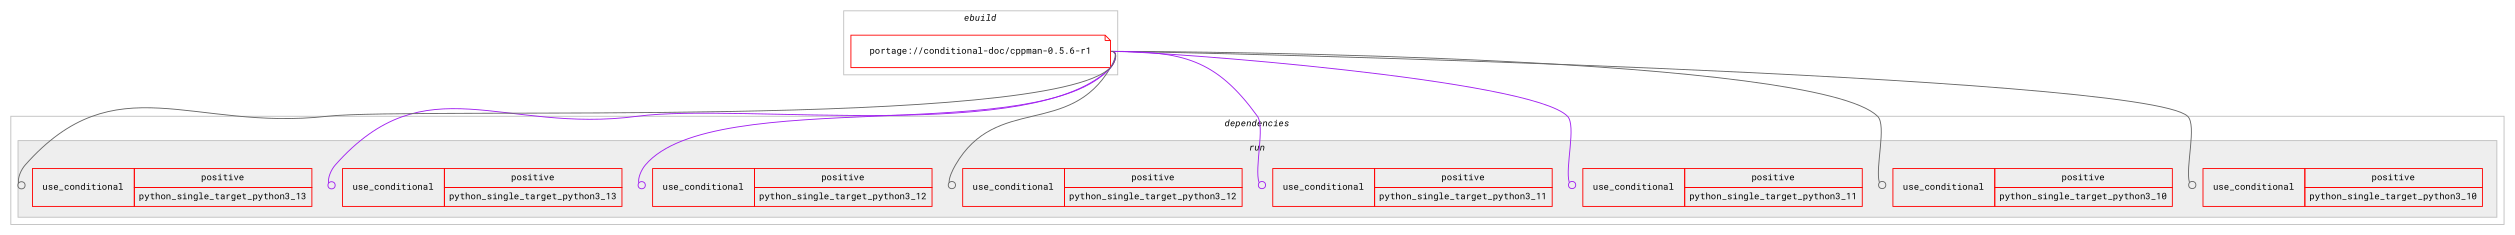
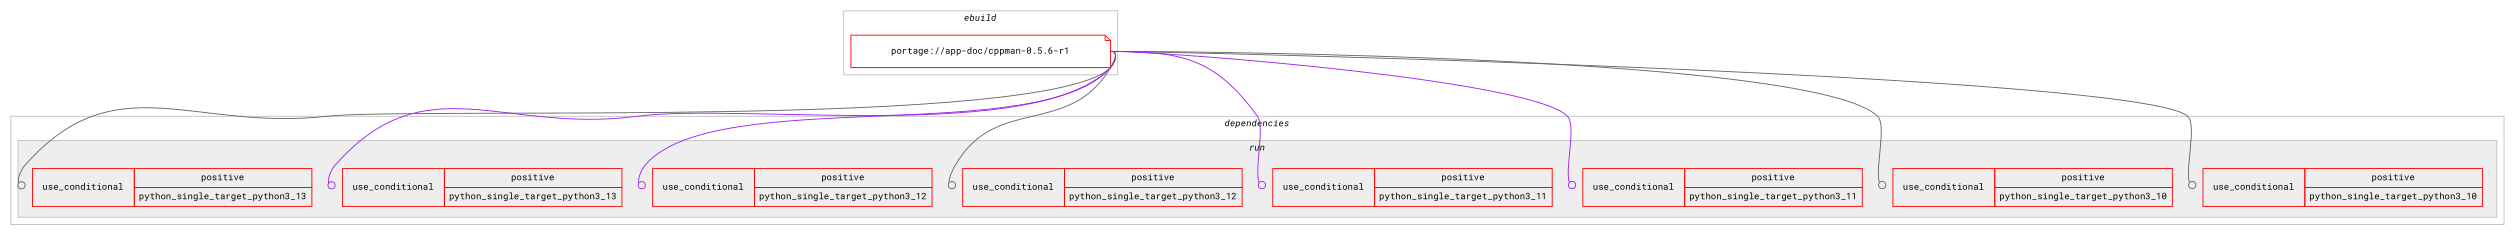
(981, 51) -> (981, 51)
